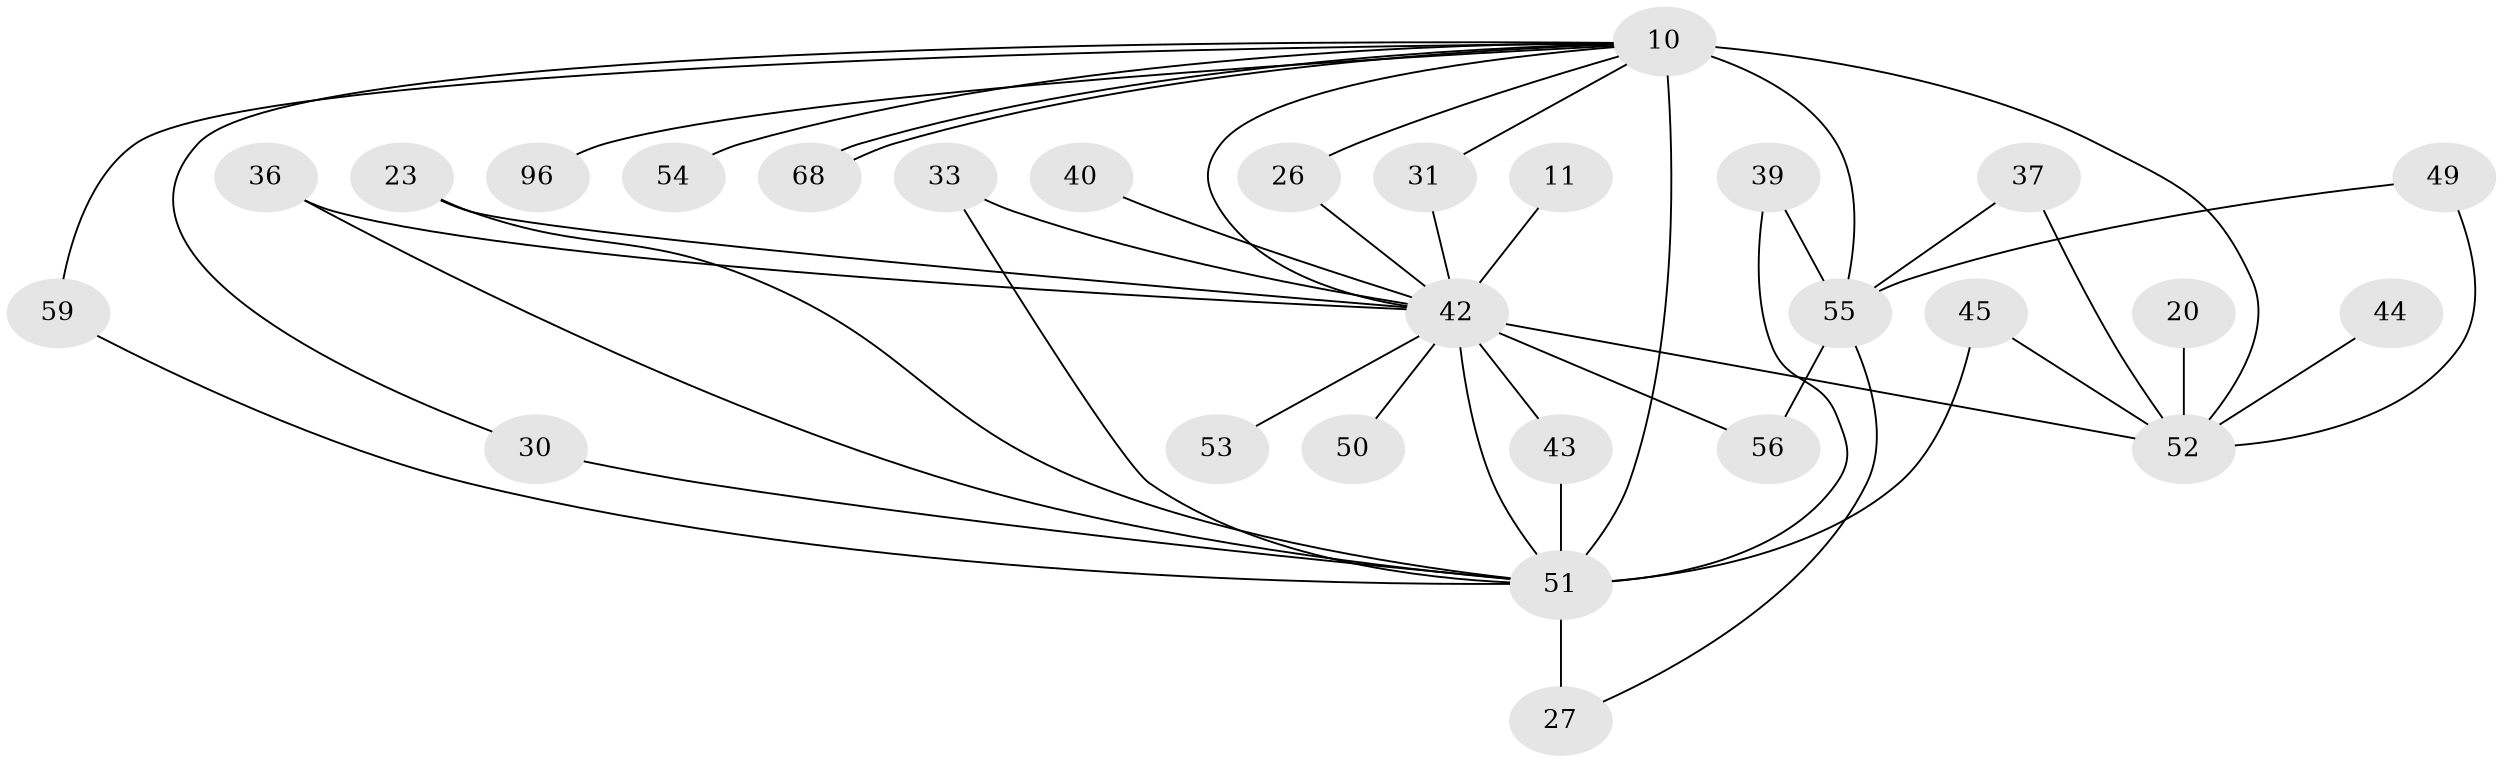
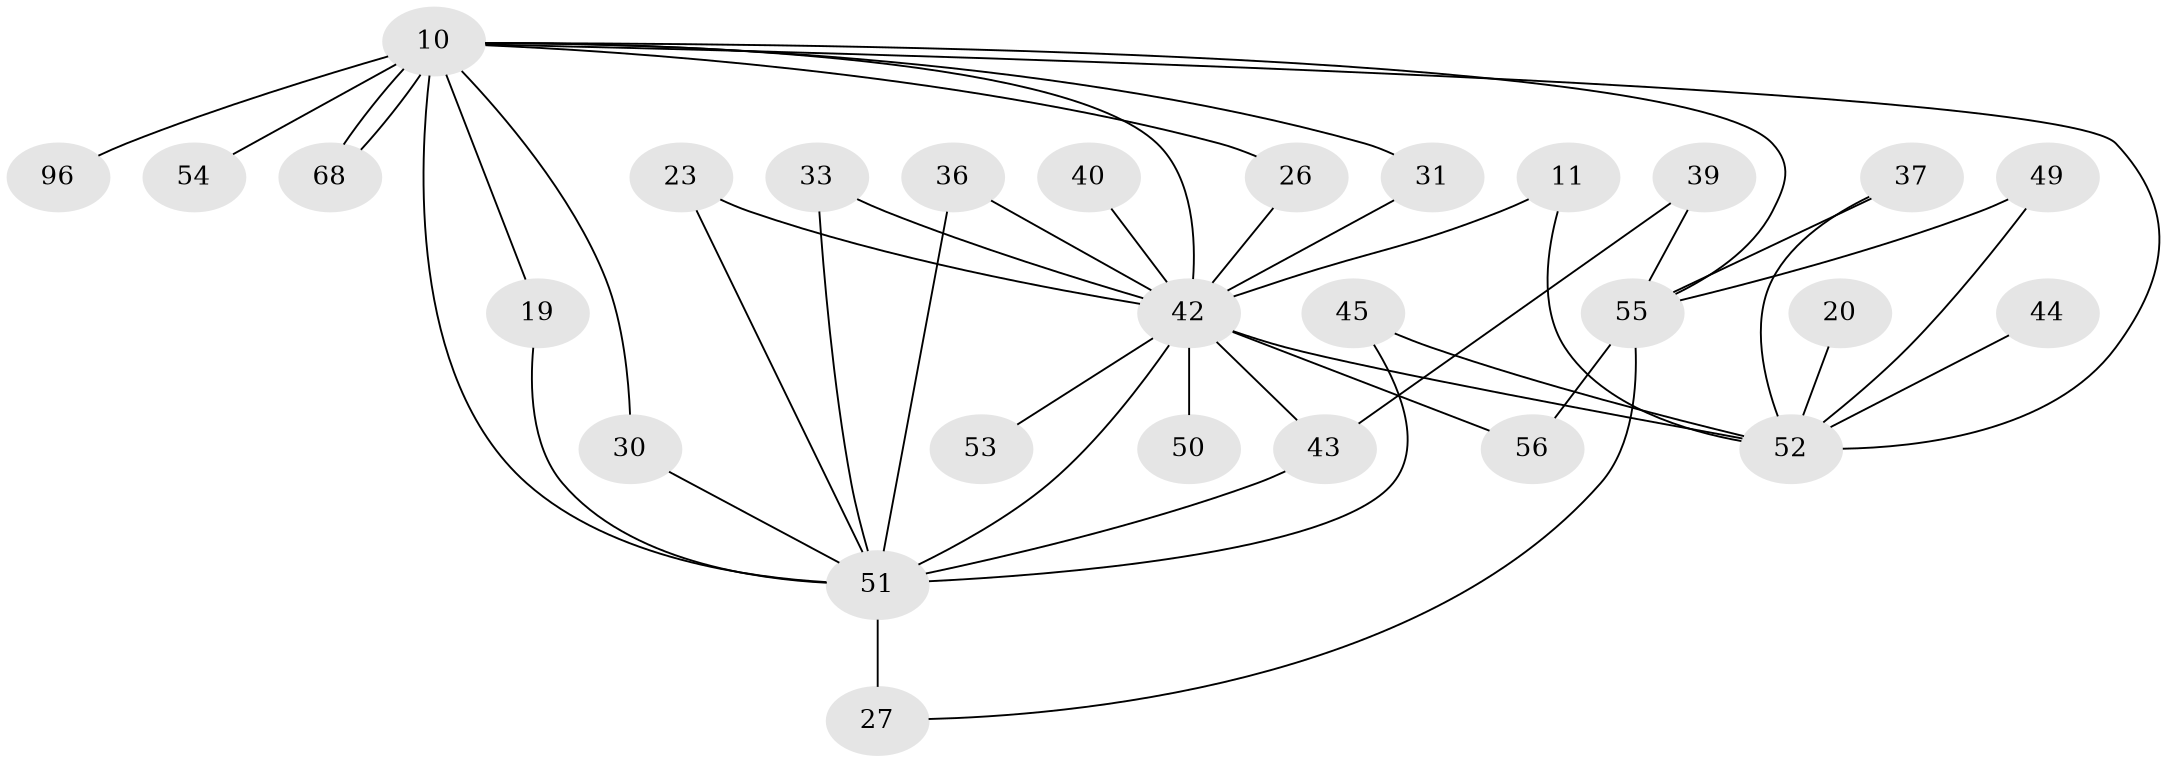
(59, 313) -> (538, 313)
none -> (1580, 366)
(1847, 459) -> (1515, 313)
